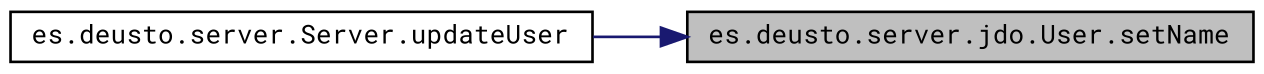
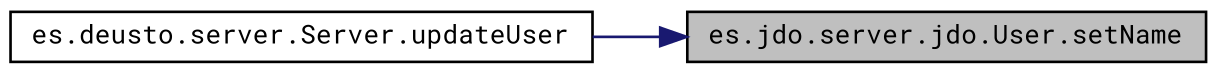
(970, 37) -> (947, 37)
